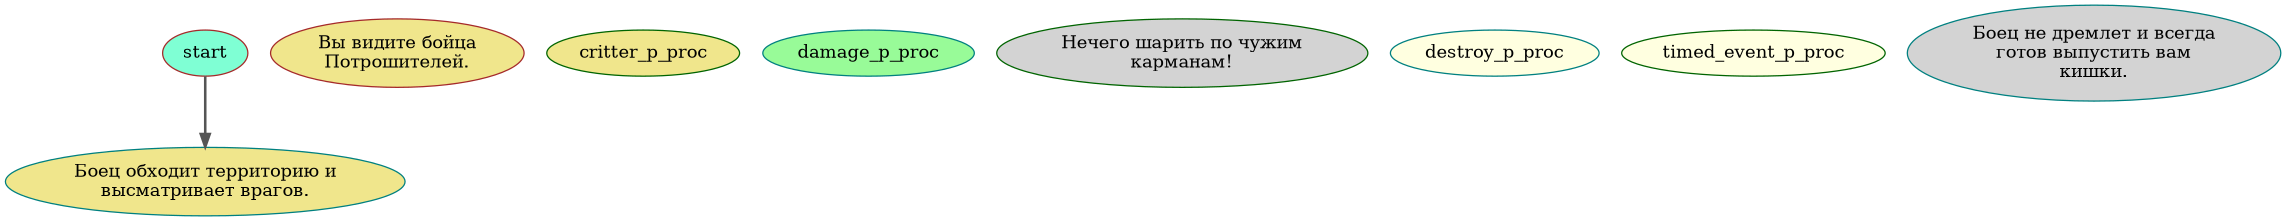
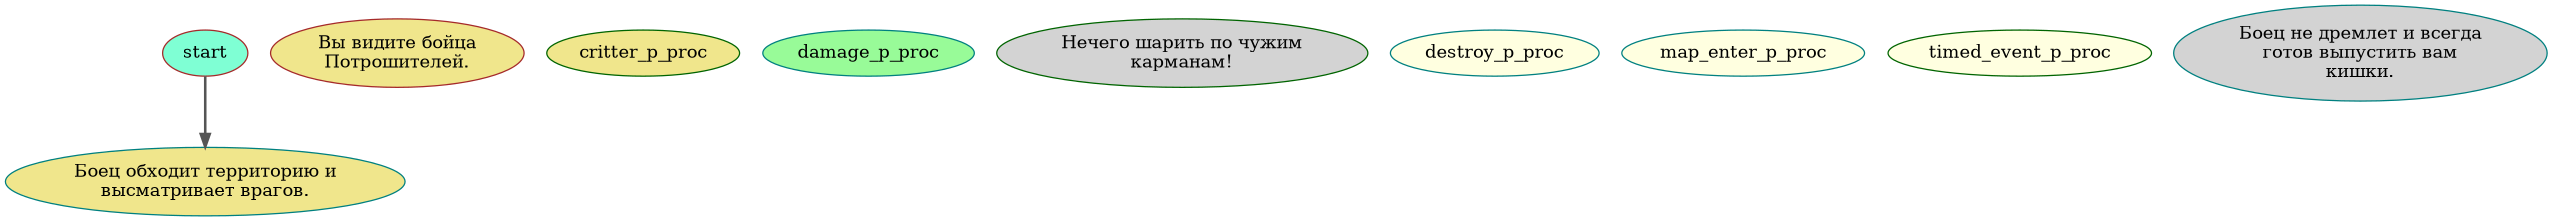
none -> (1743, 53)
